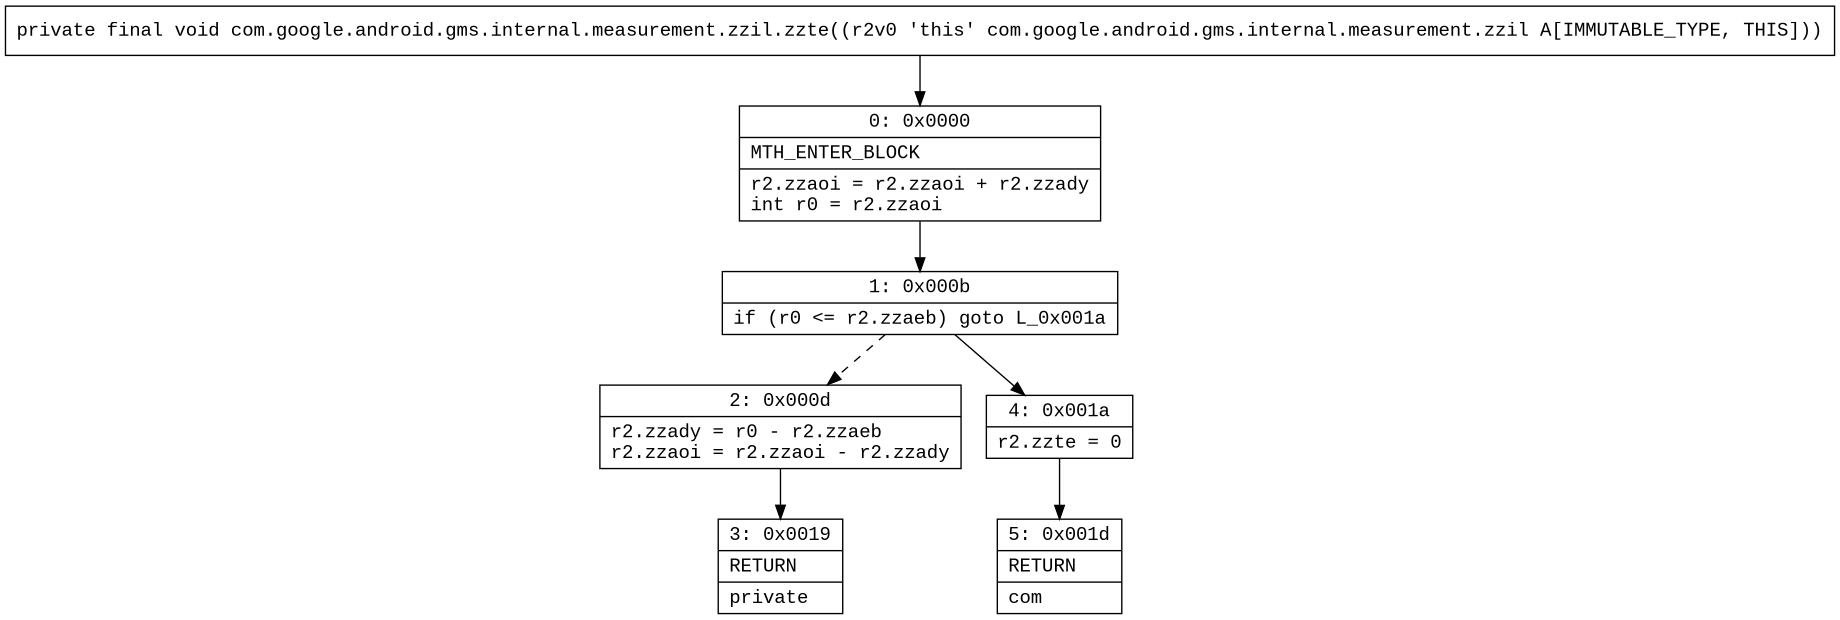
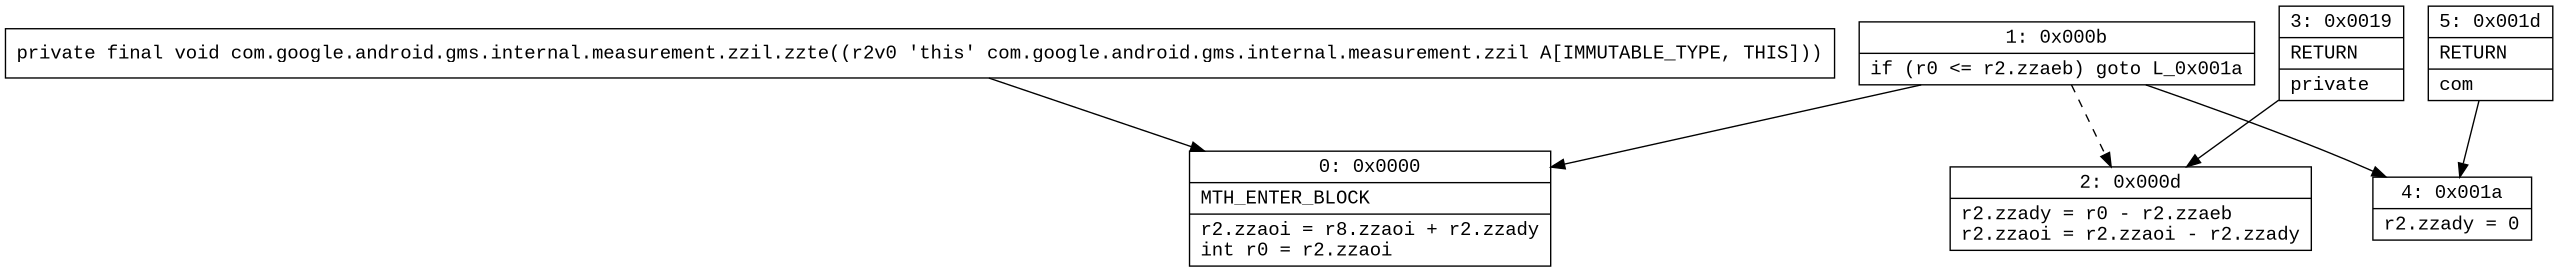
(920, 184) -> (1370, 229)
(920, 239) -> (1743, 124)
(1060, 442) -> (2452, 224)
(1060, 482) -> (2471, 132)
(780, 487) -> (2238, 129)
